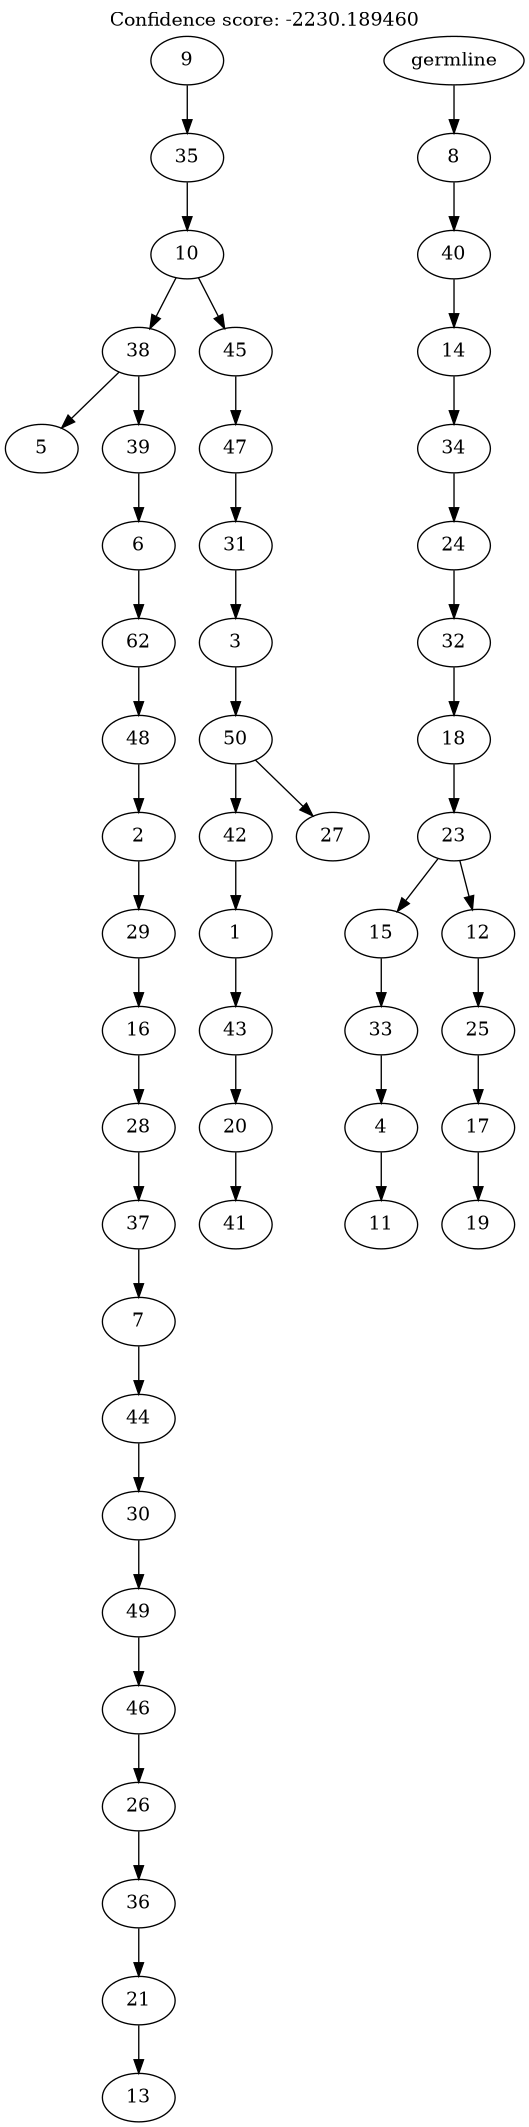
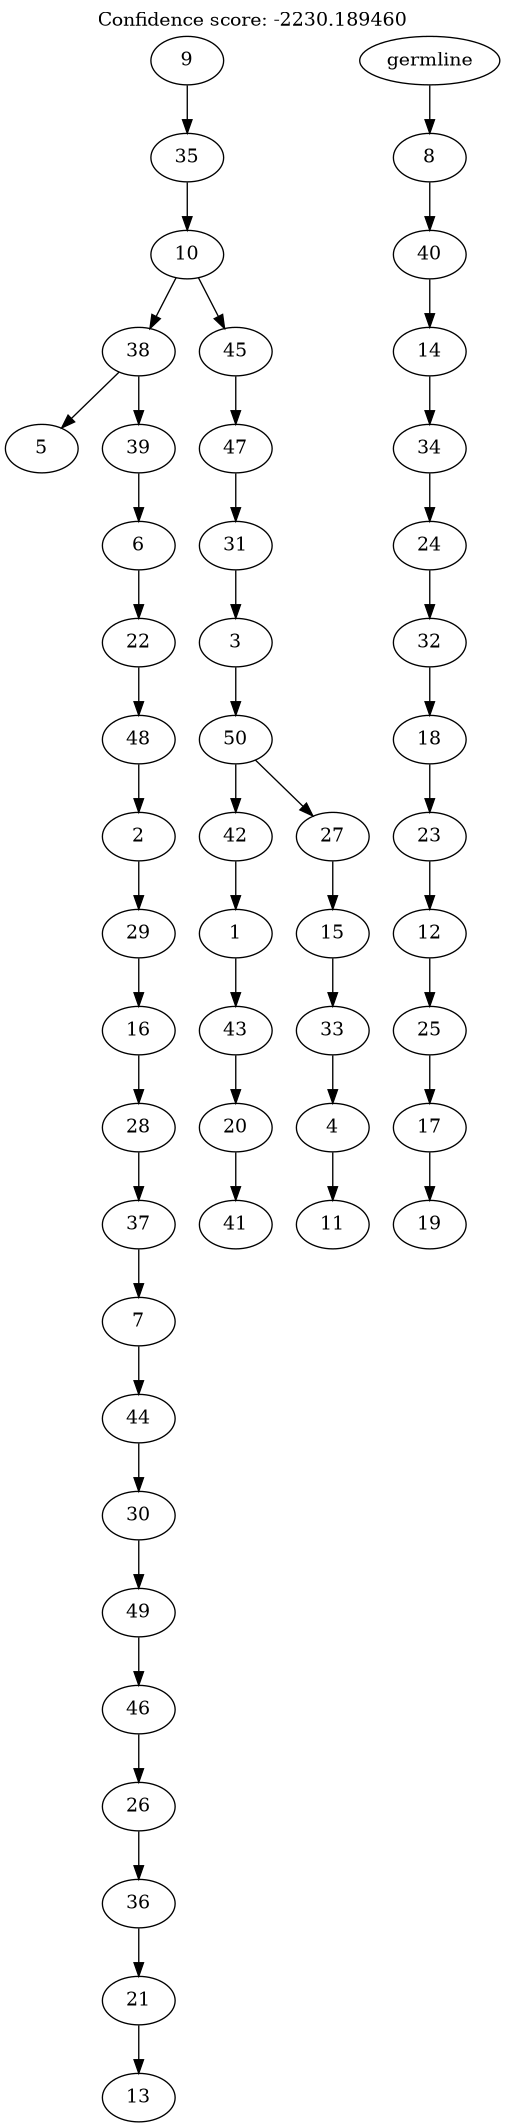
(139, 643) -> (139, 643)
(422, 880) -> (333, 879)
